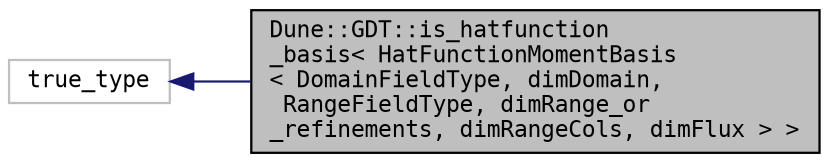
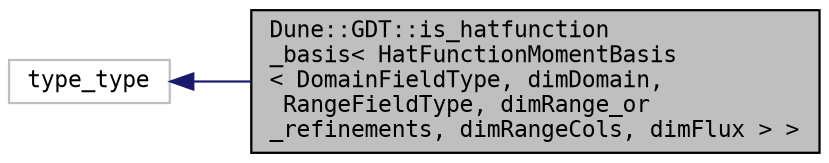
(89, 82) -> (89, 82)
